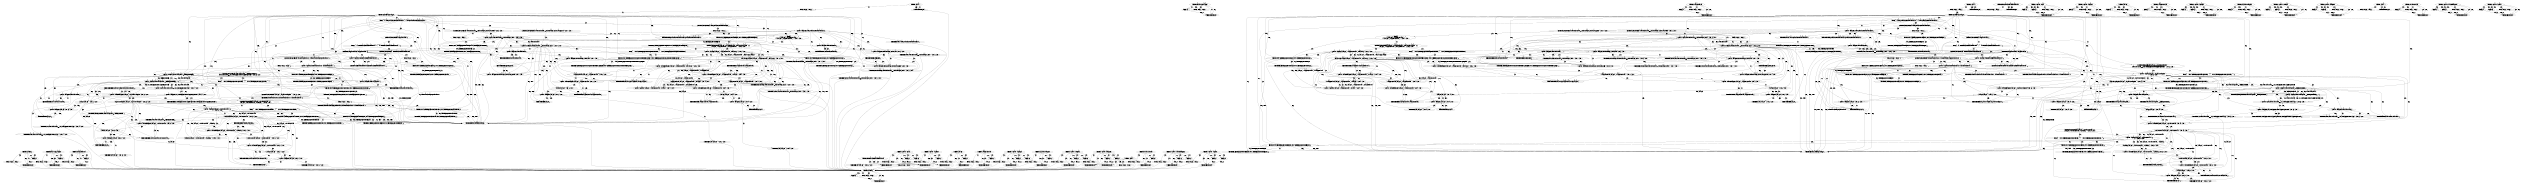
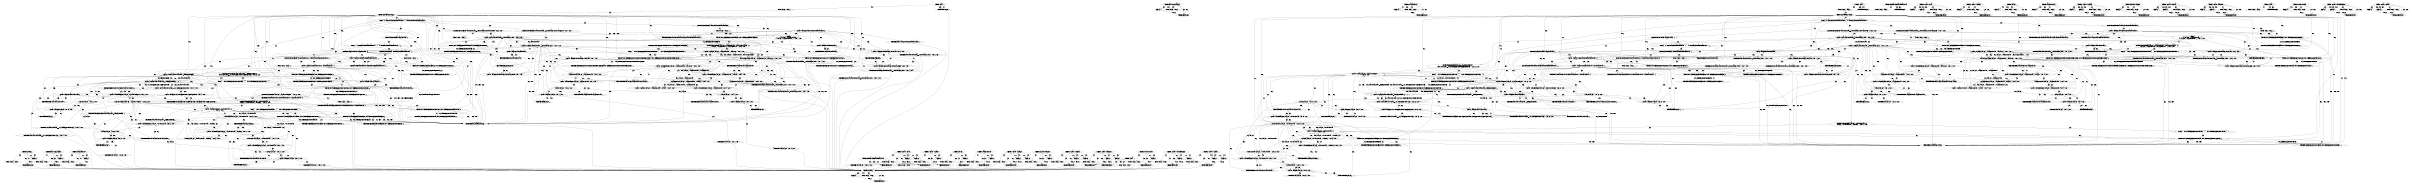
(2024, 98) -> (1323, 107)
